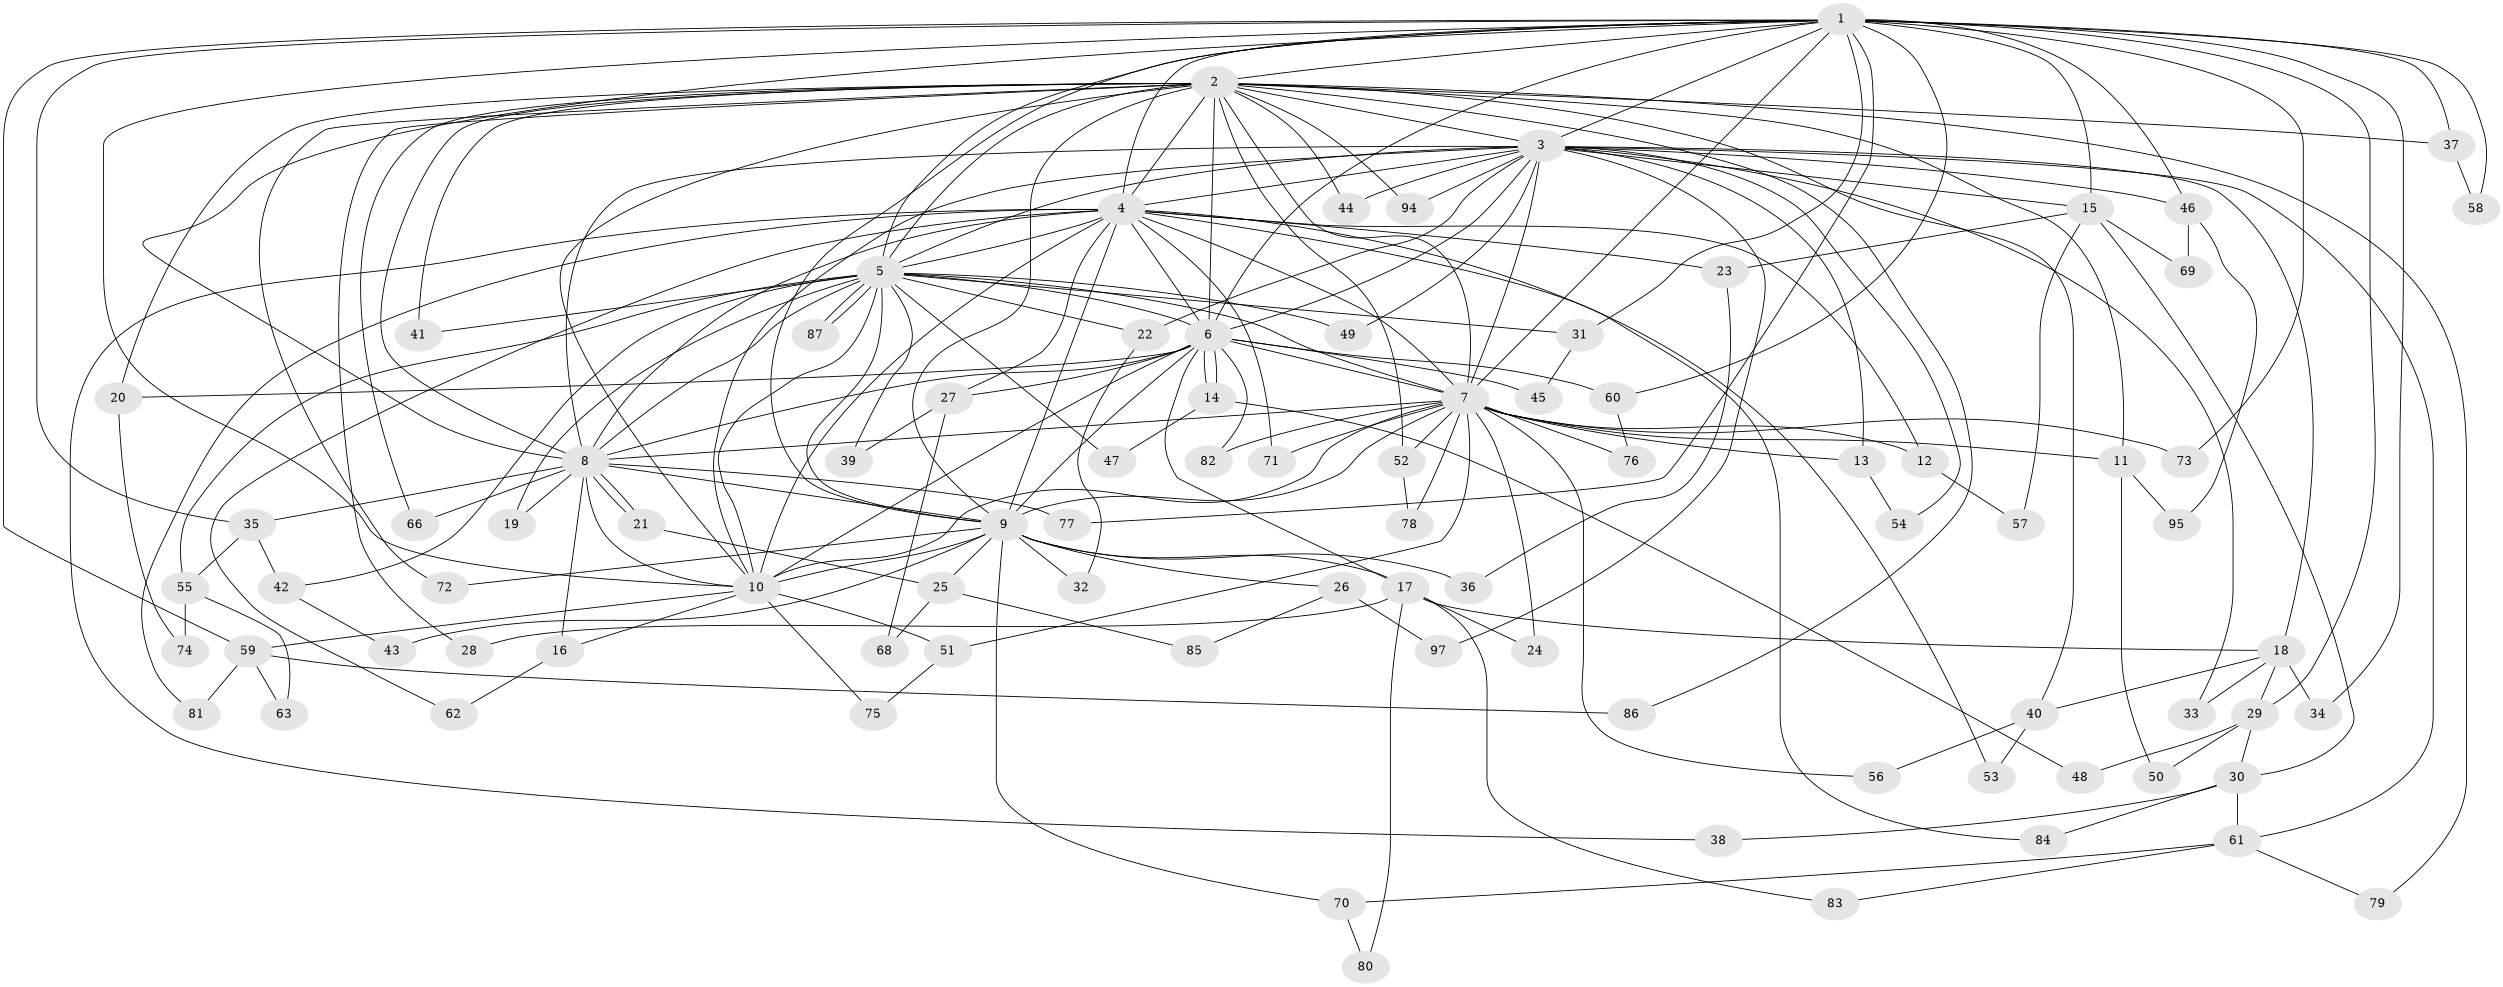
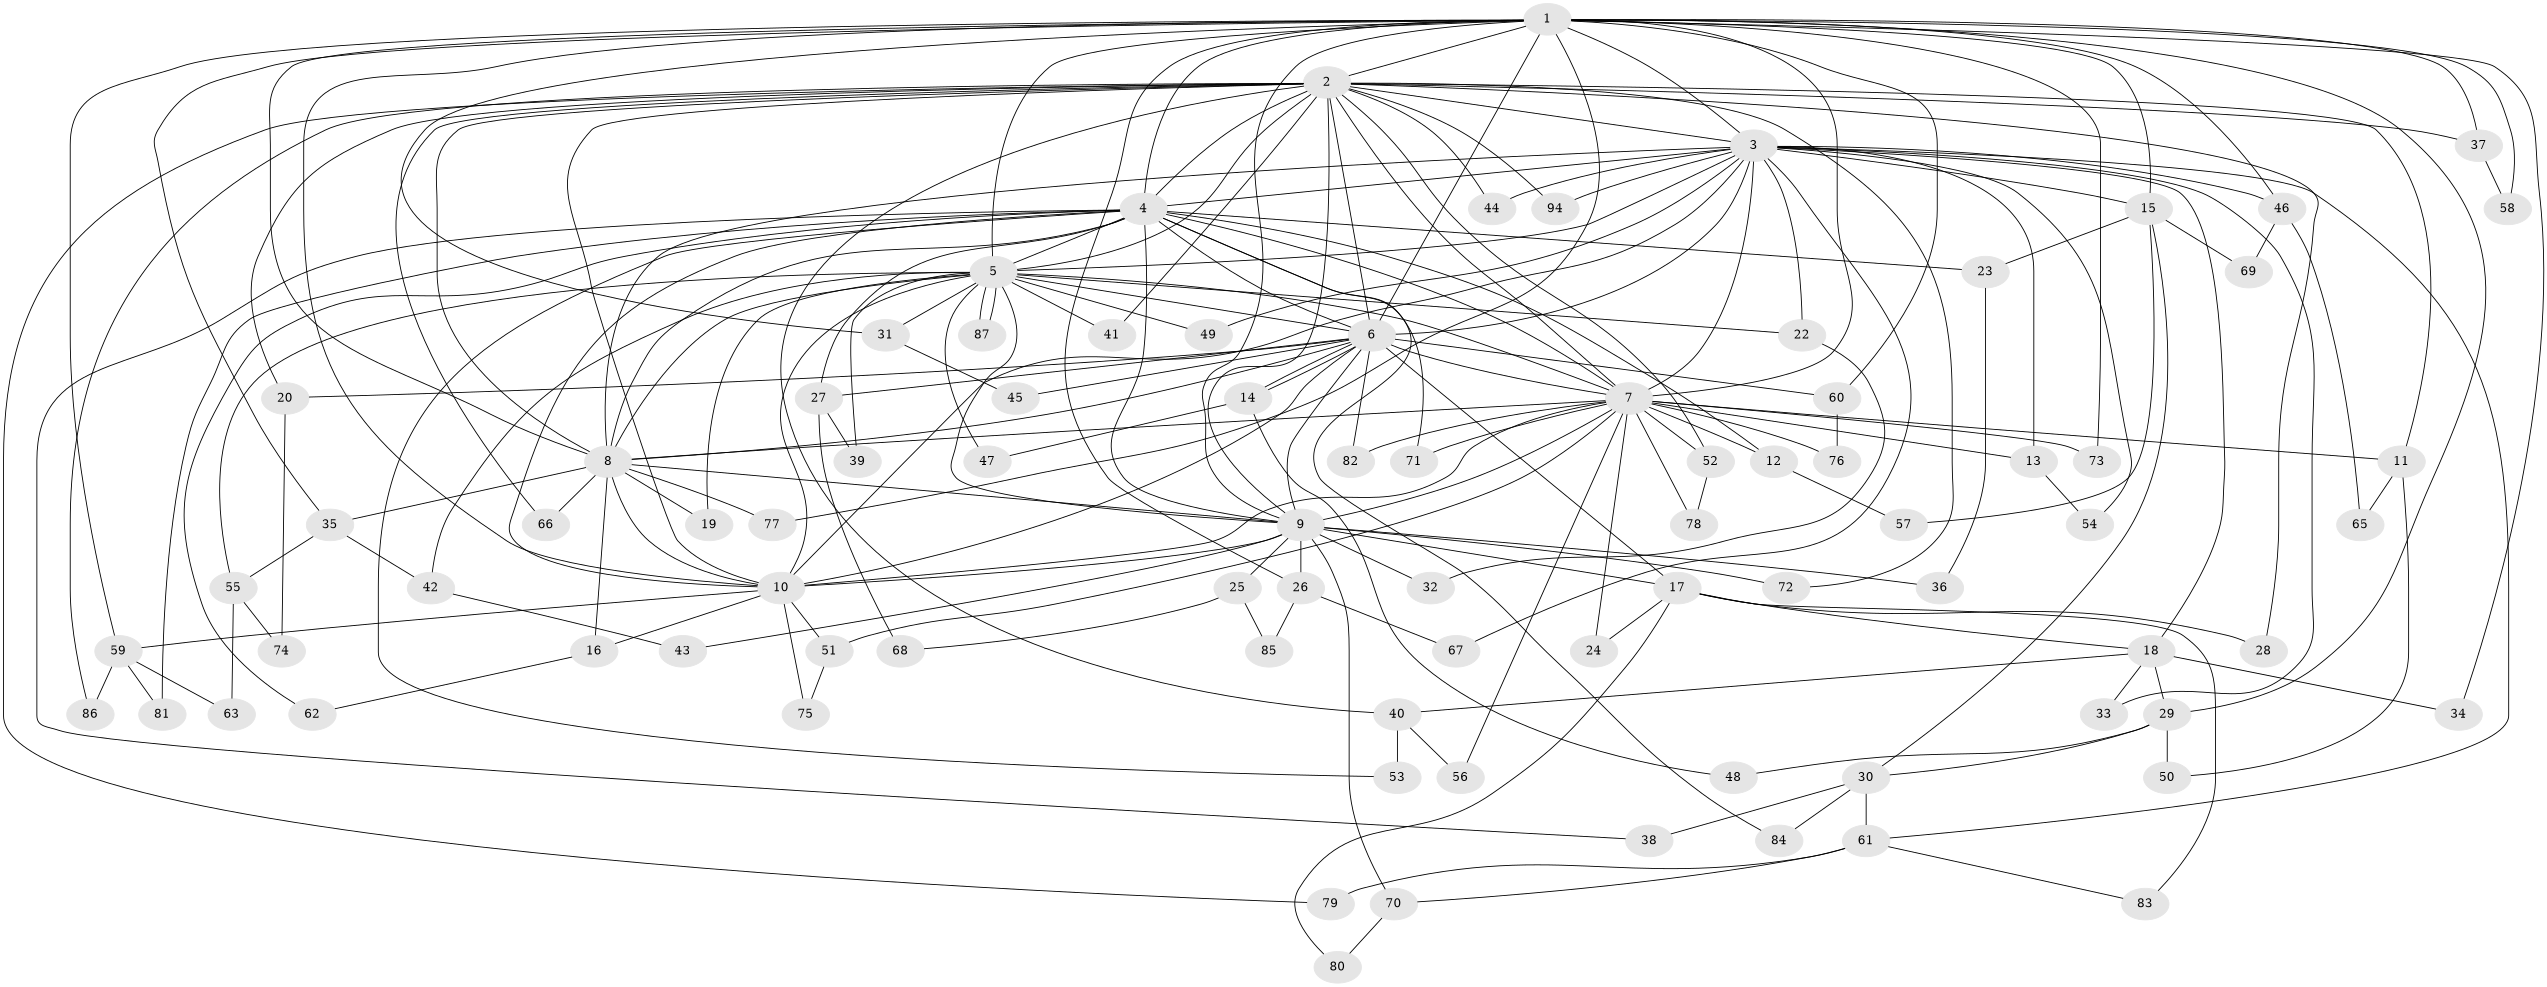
none -> (1112, 193)
(642, 525) -> none
(2177, 525) -> (2360, 525)
(1439, 651) -> (1456, 651)
